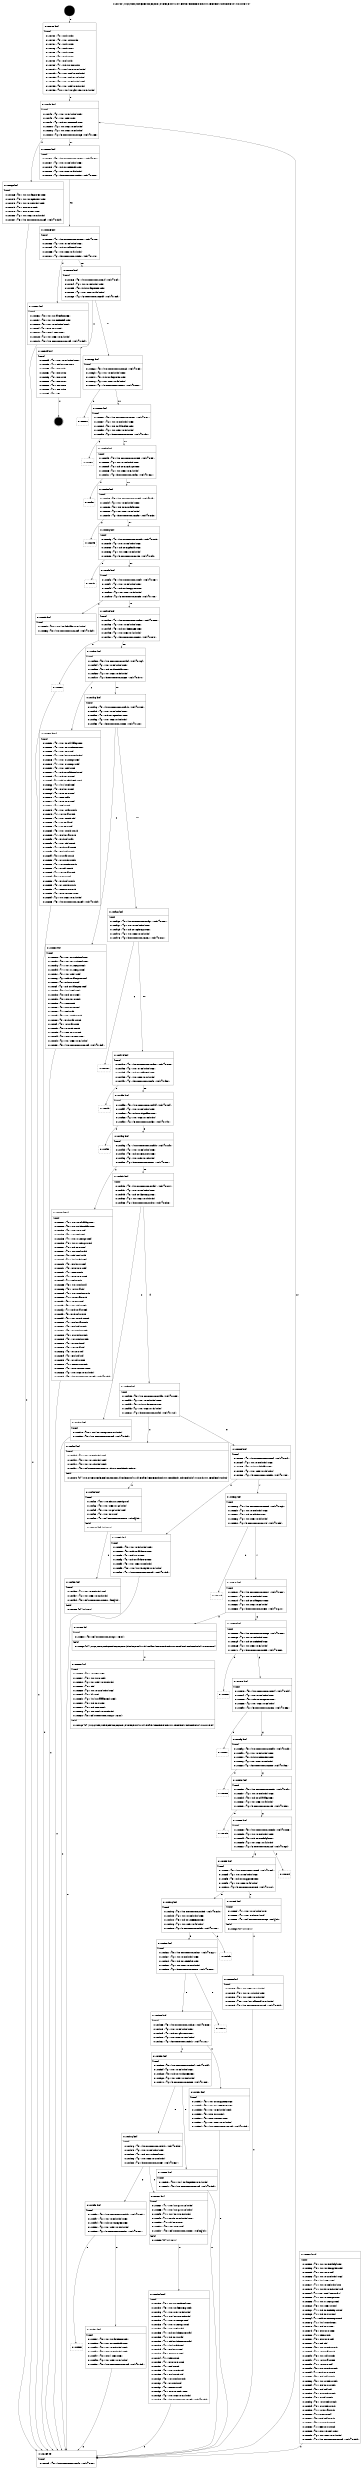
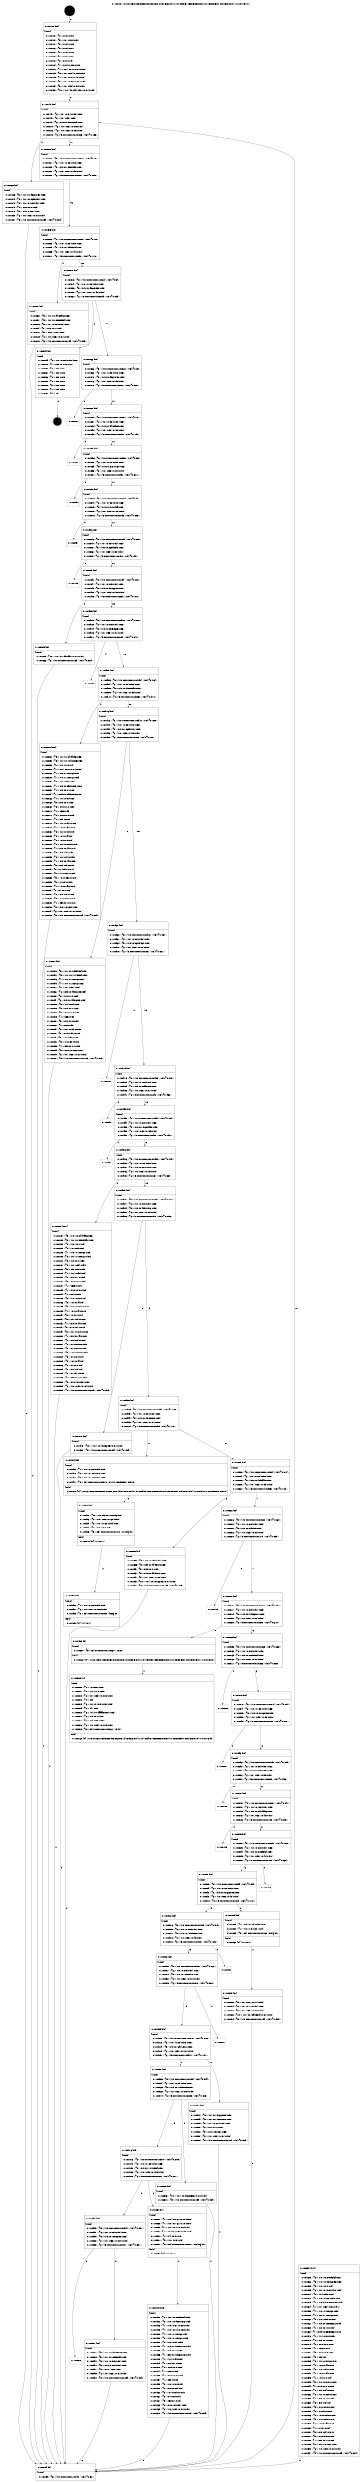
(38, 1570) -> (37, 1563)
